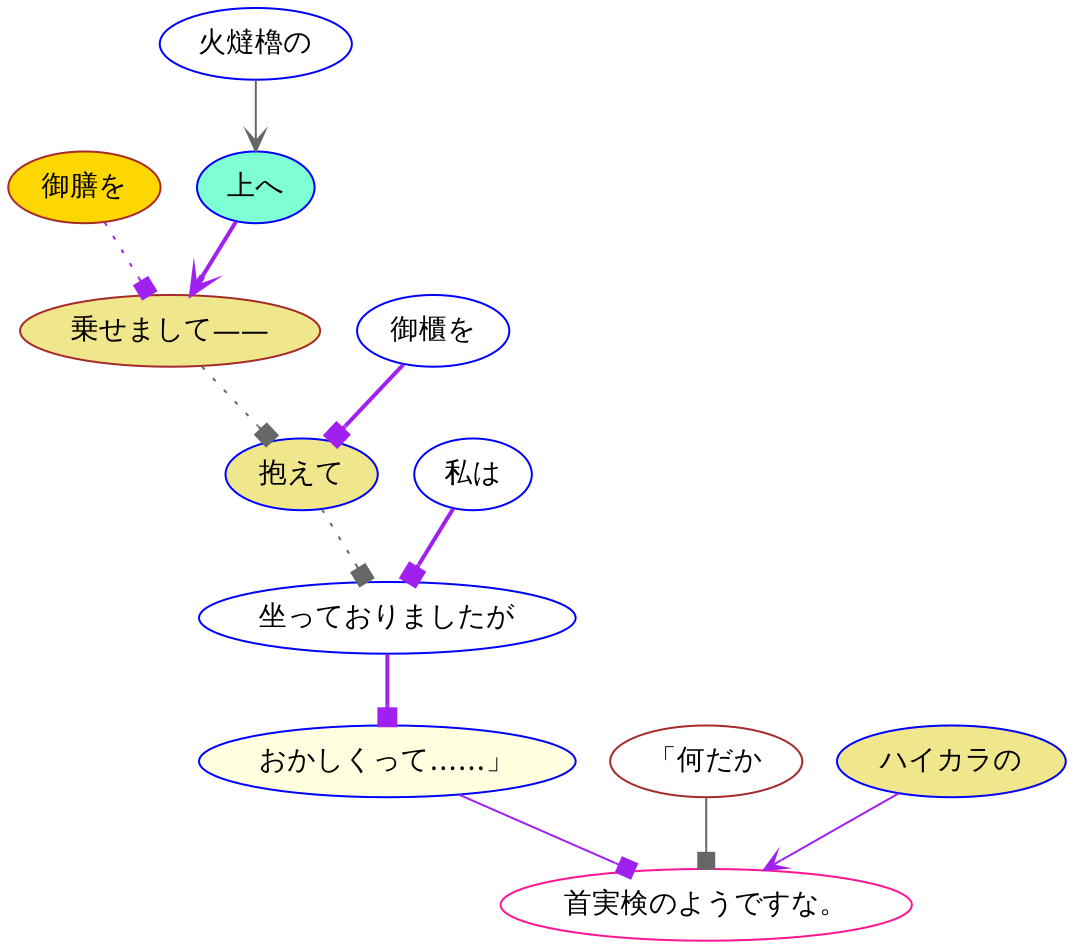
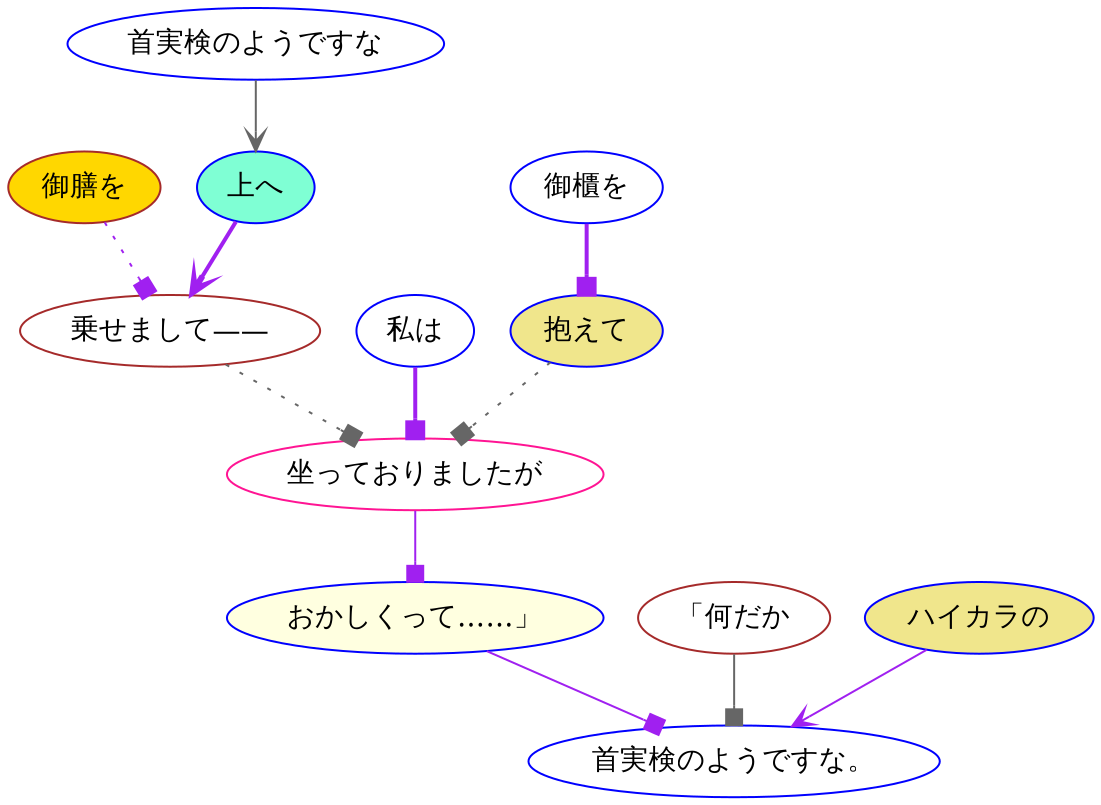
(256, 44) -> (256, 44)
(170, 331) -> (170, 331)
(230, 396) -> (283, 397)
(387, 618) -> (415, 474)
(387, 680) -> (415, 536)
(706, 905) -> (734, 761)
